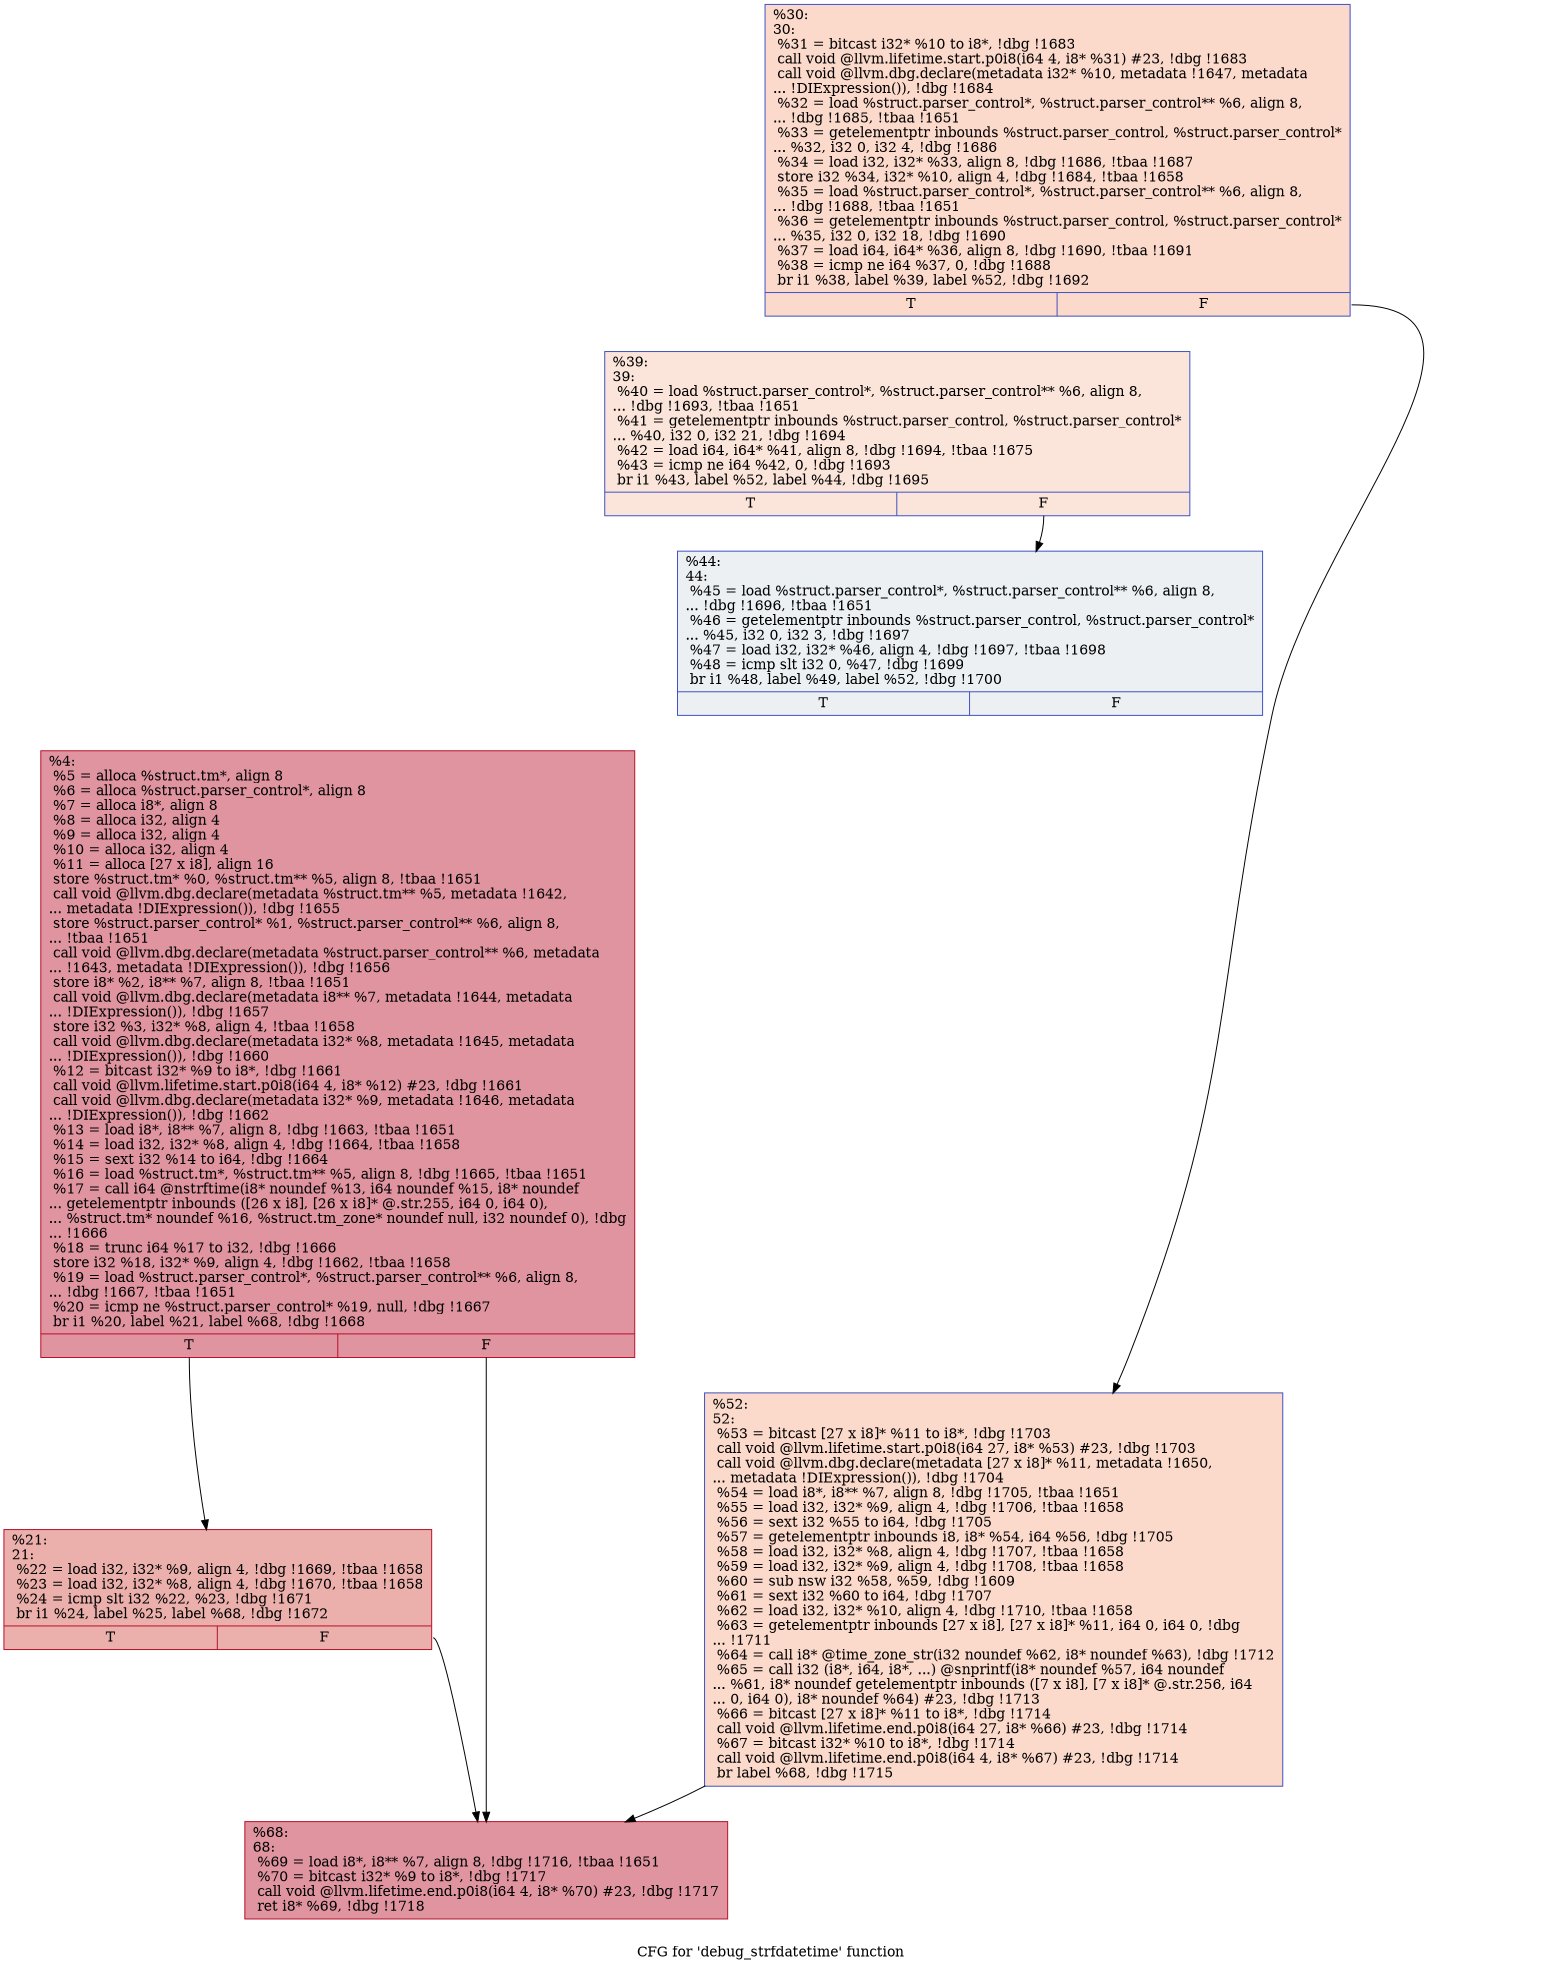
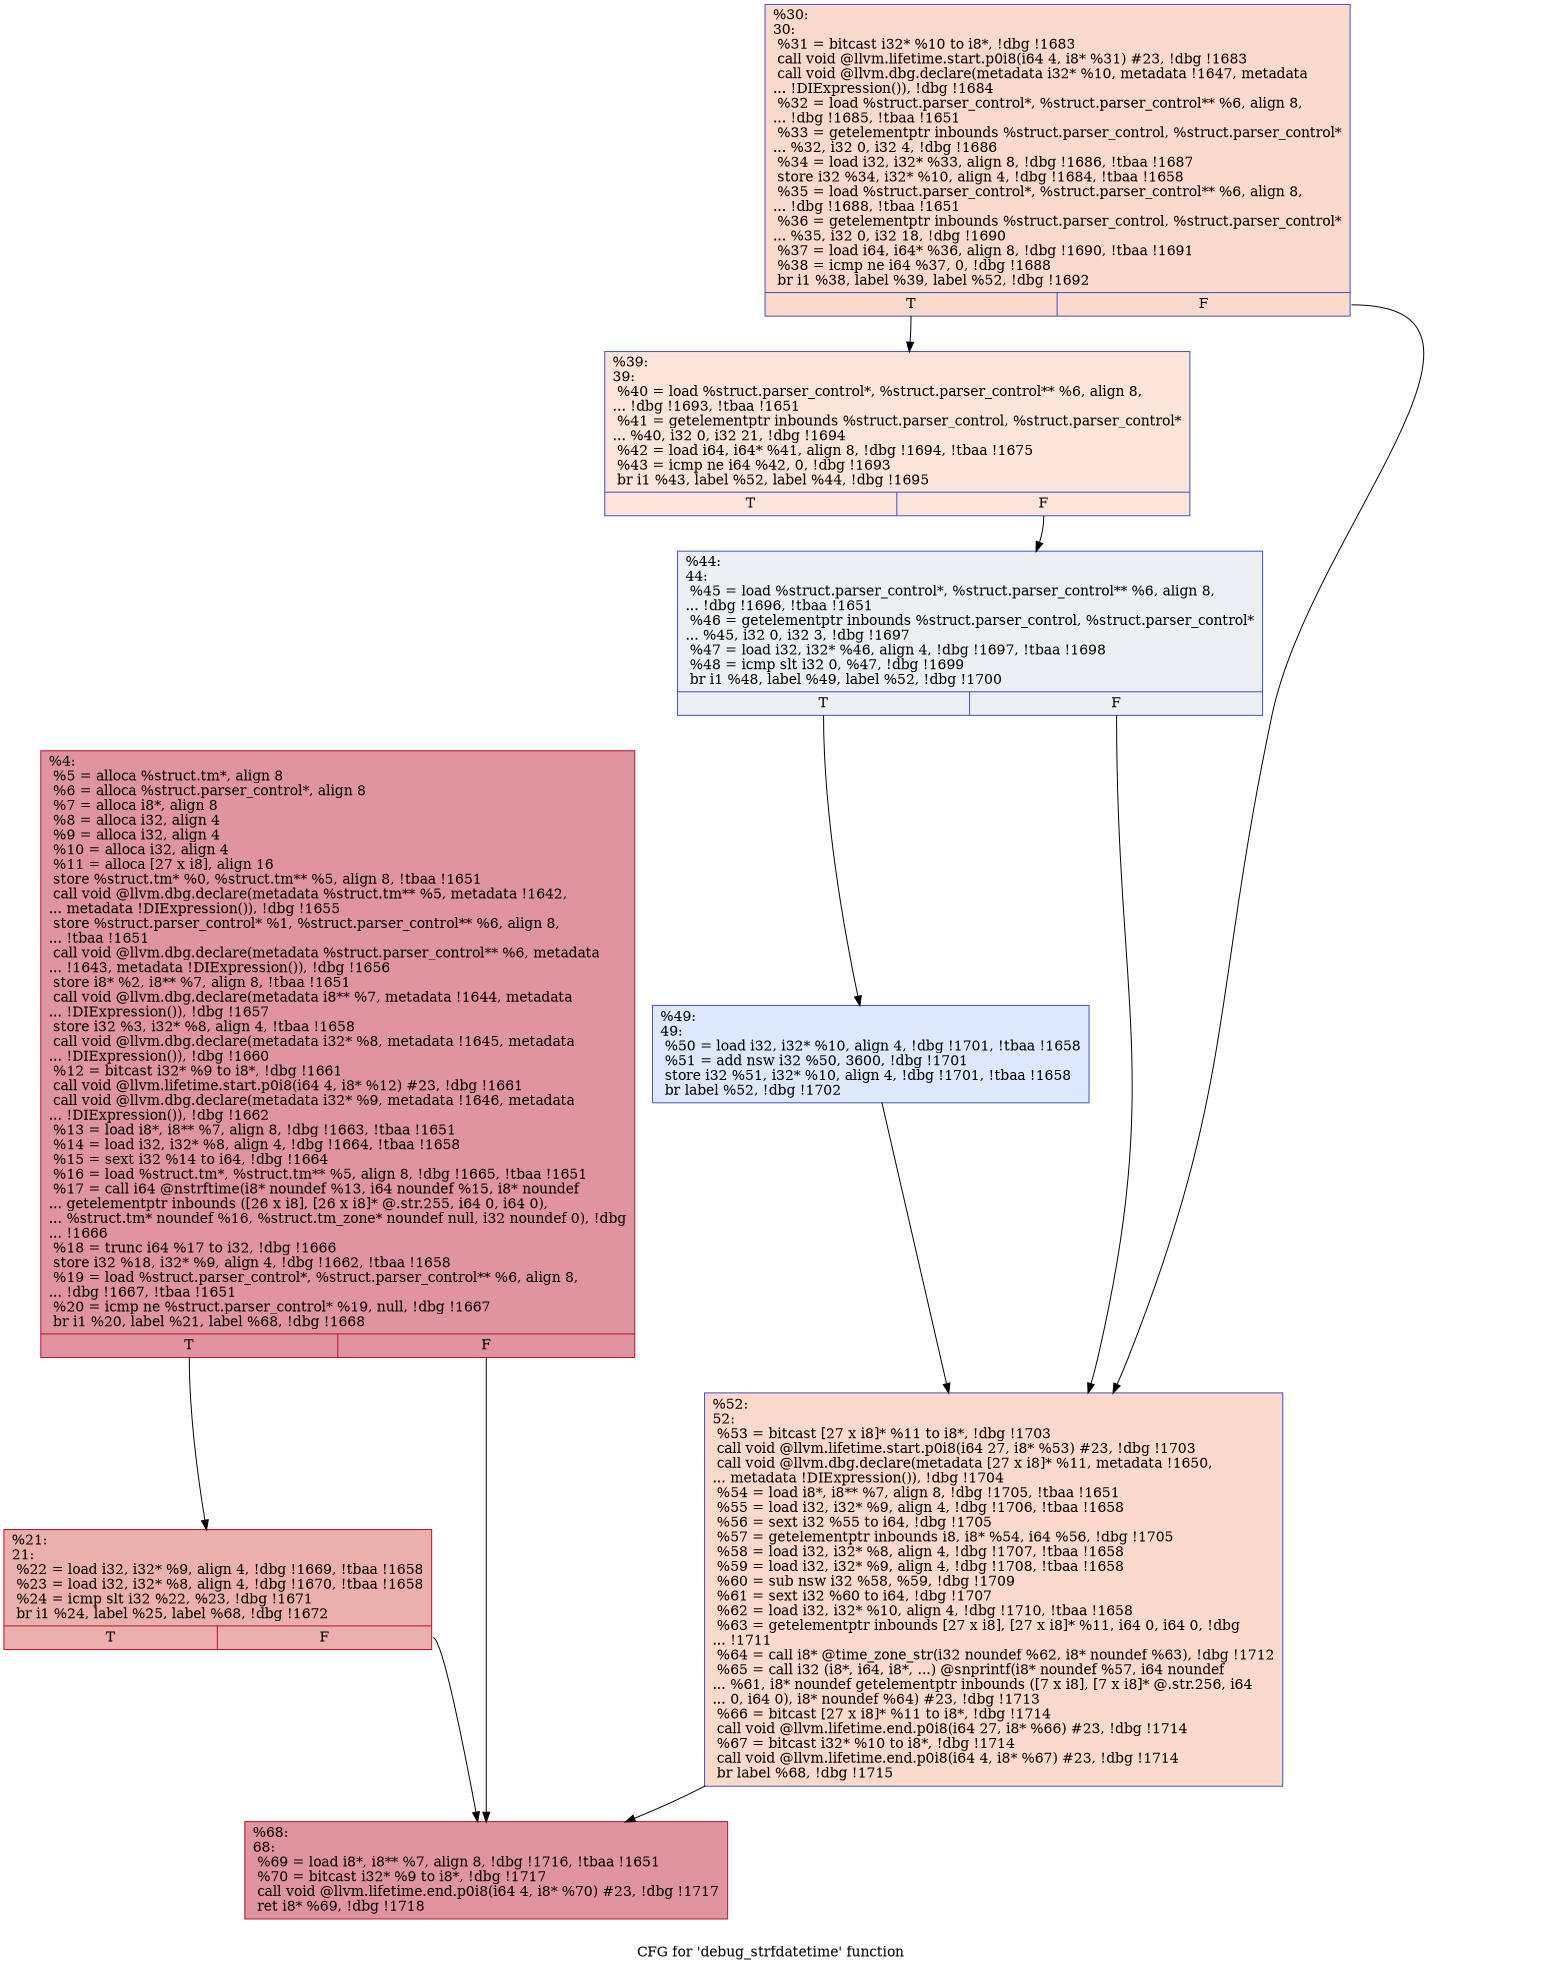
none -> (911, 329)
none -> (1131, 1051)
none -> (871, 1054)
(864, 1582) -> (864, 1582)
